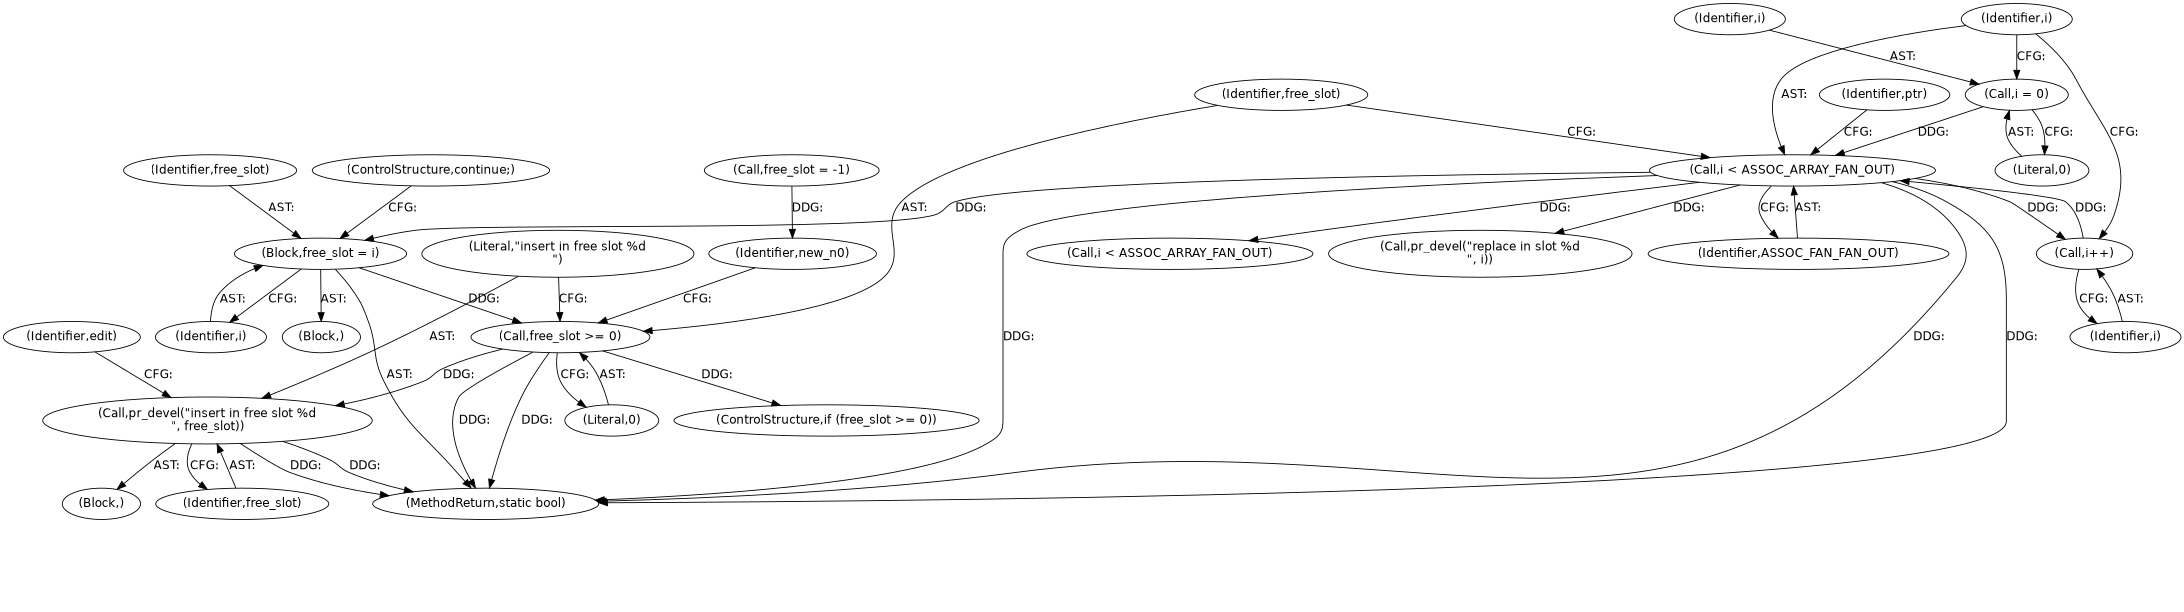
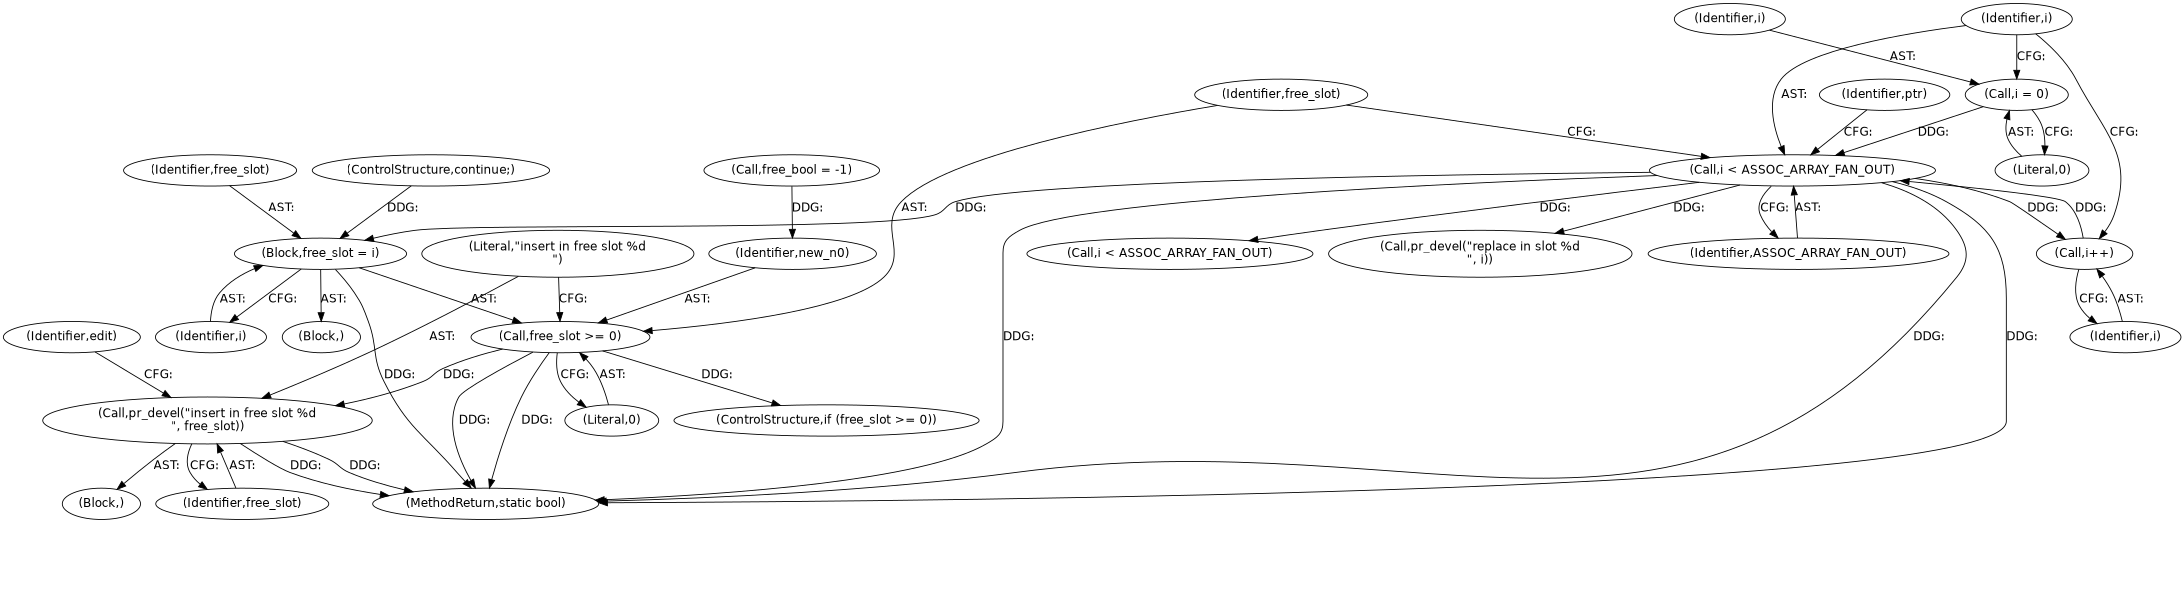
(792, 170) -> (792, 170)
(405, 208) -> (405, 208)
(1799, 254) -> (1799, 254)
(486, 299) -> (486, 299)
(700, 299) -> (700, 299)
(402, 375) -> (402, 375)
